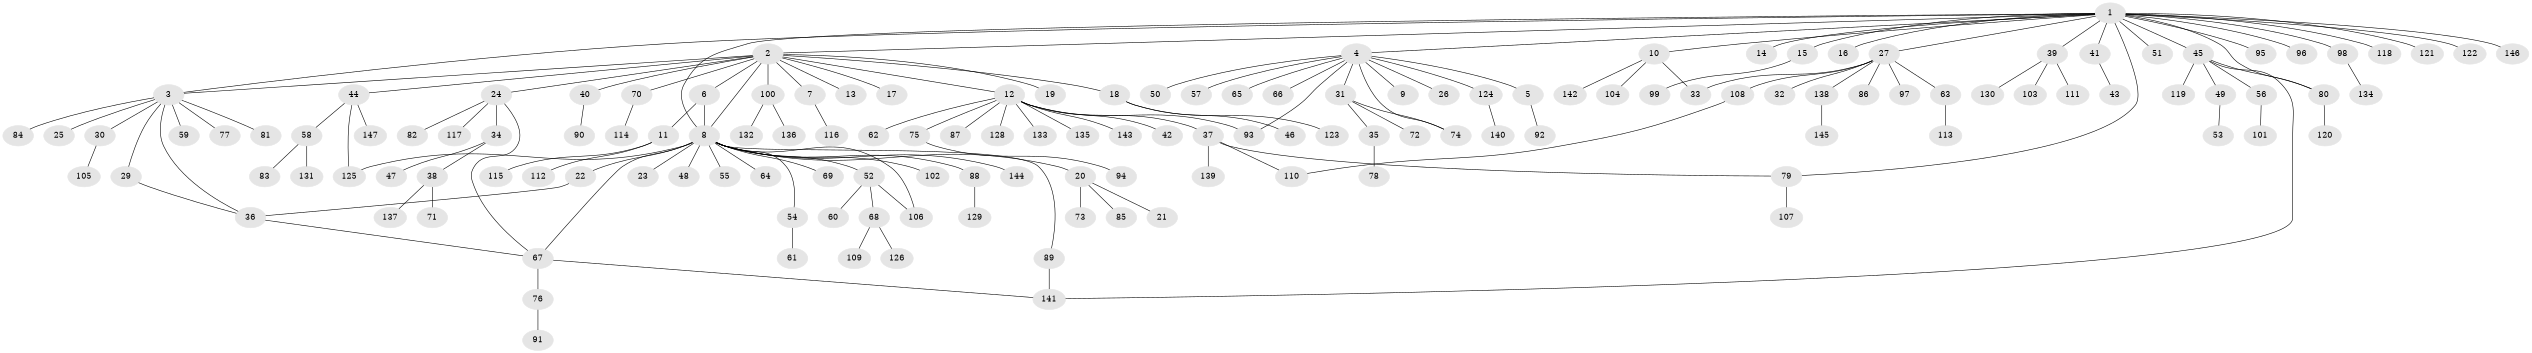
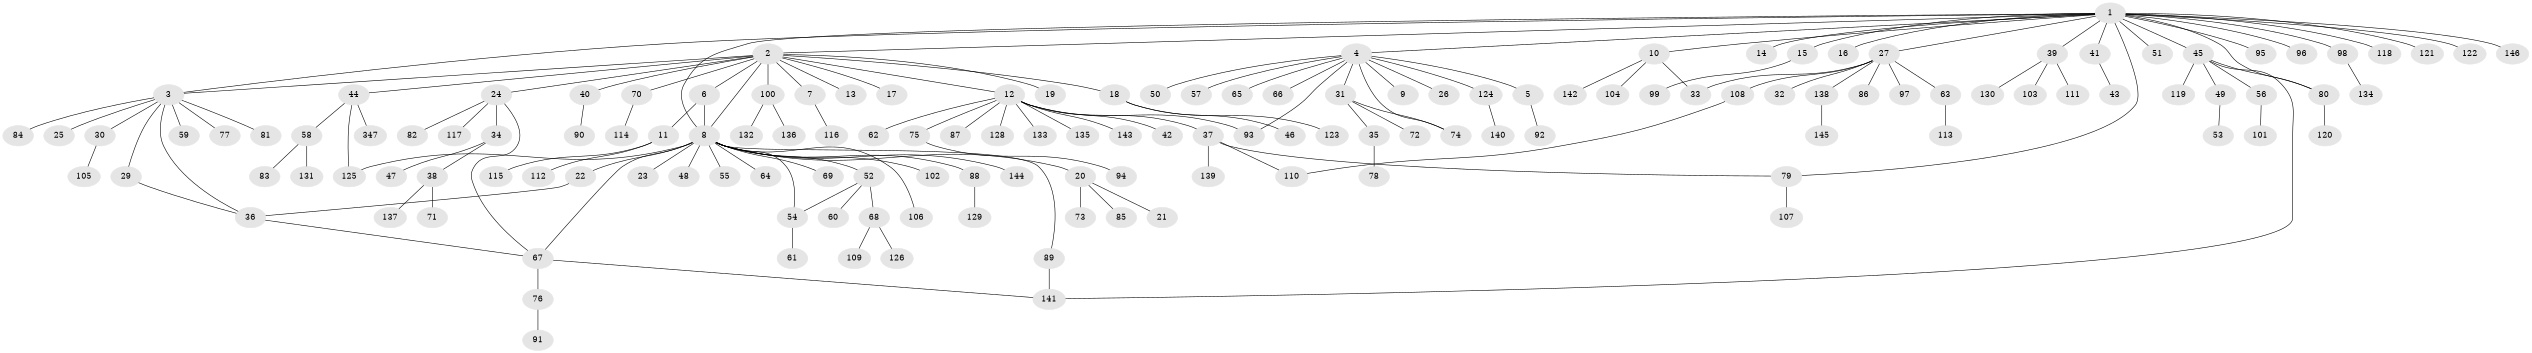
(370, 136) -> (370, 136)
(893, 197) -> (831, 197)
